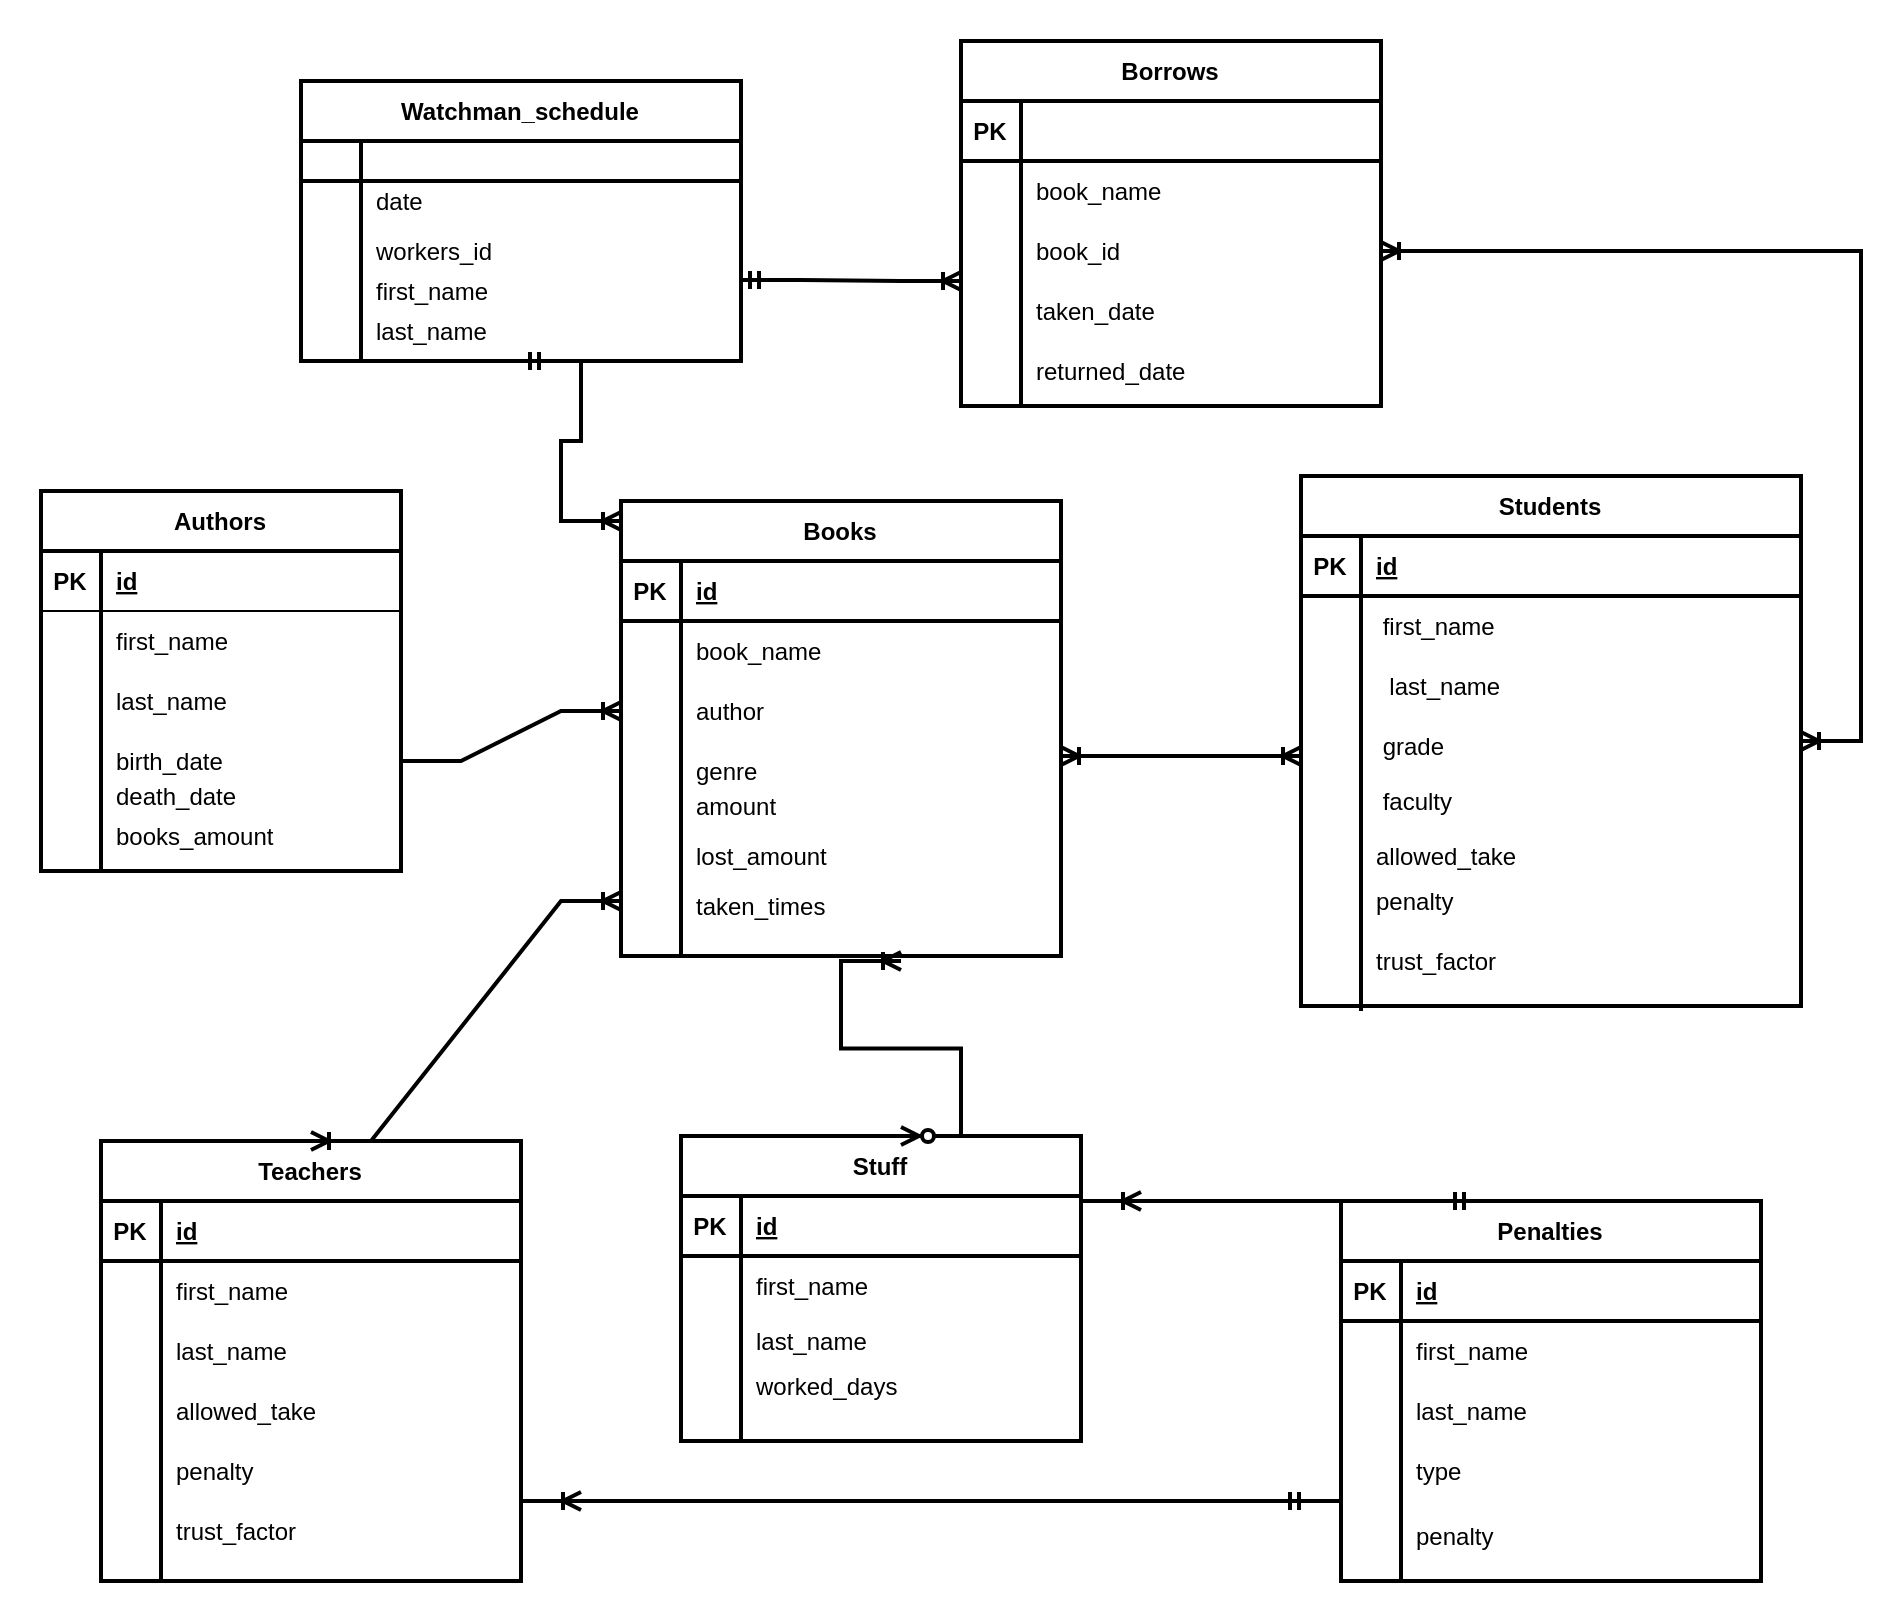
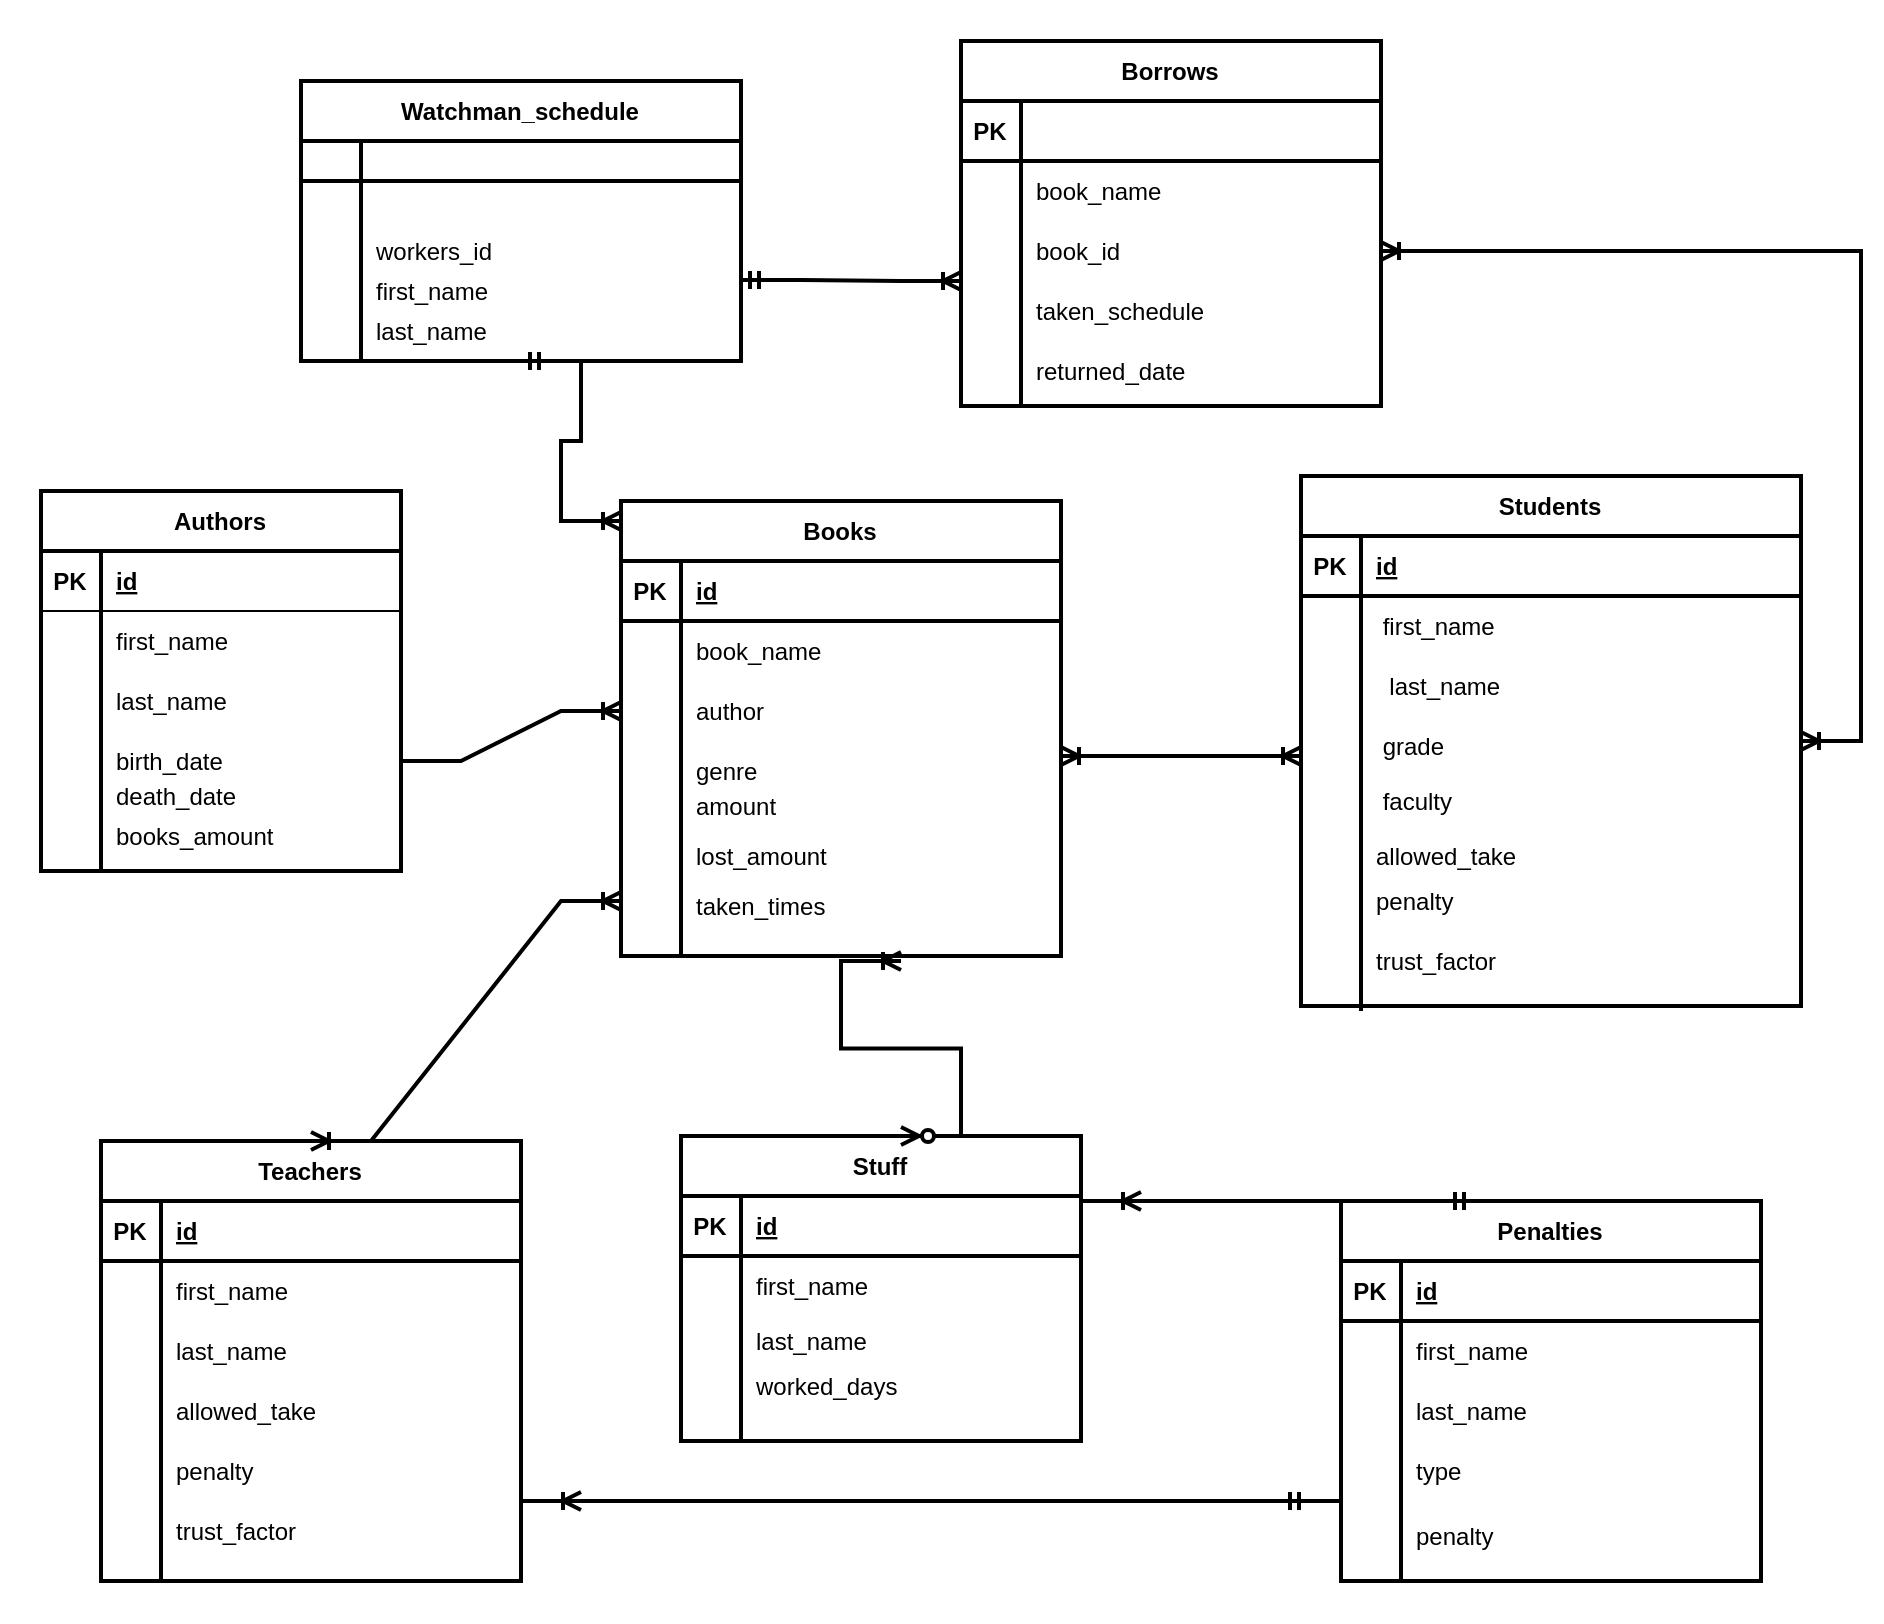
(551, 201) -> none
(1103, 312) -> (1127, 312)
